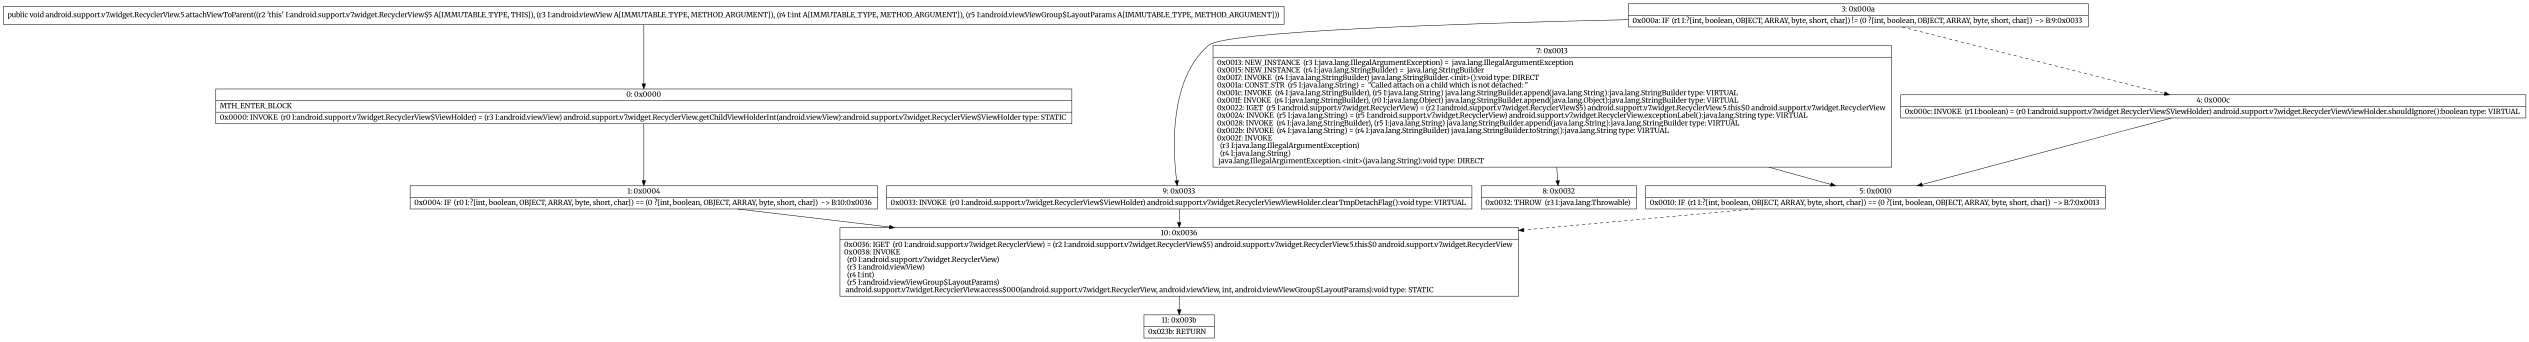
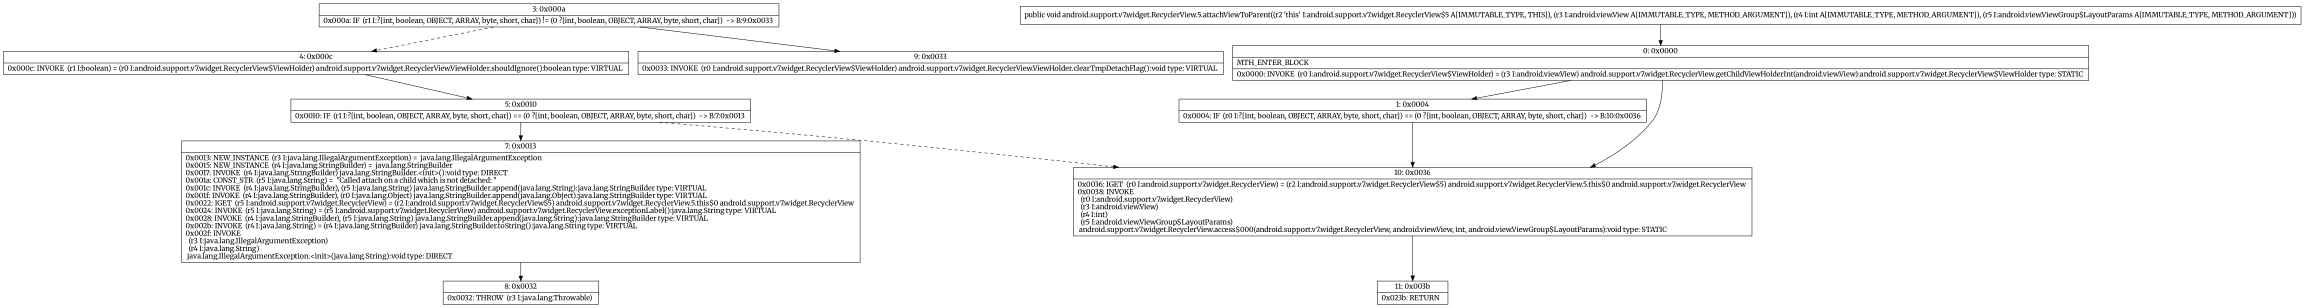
(1800, 176) -> (521, 129)
(1179, 216) -> (1642, 132)
